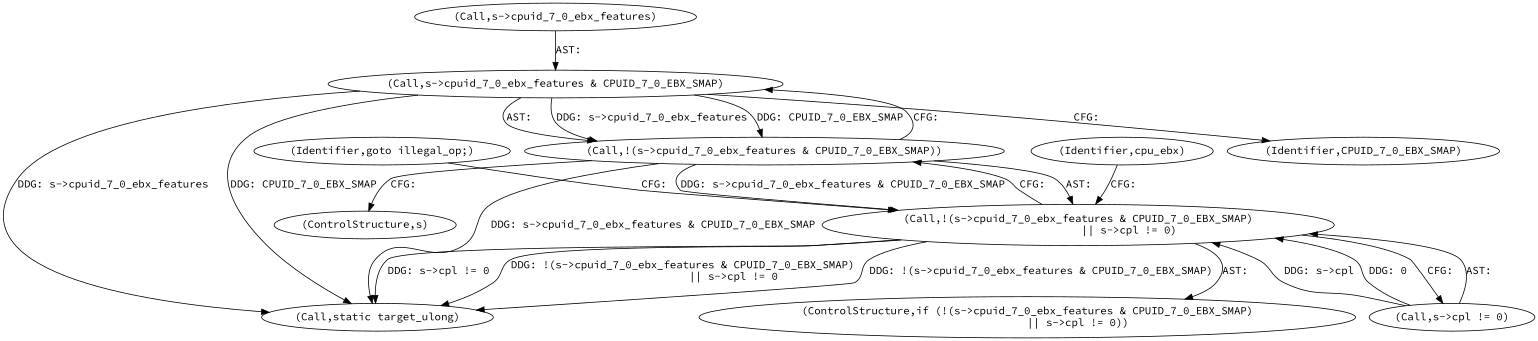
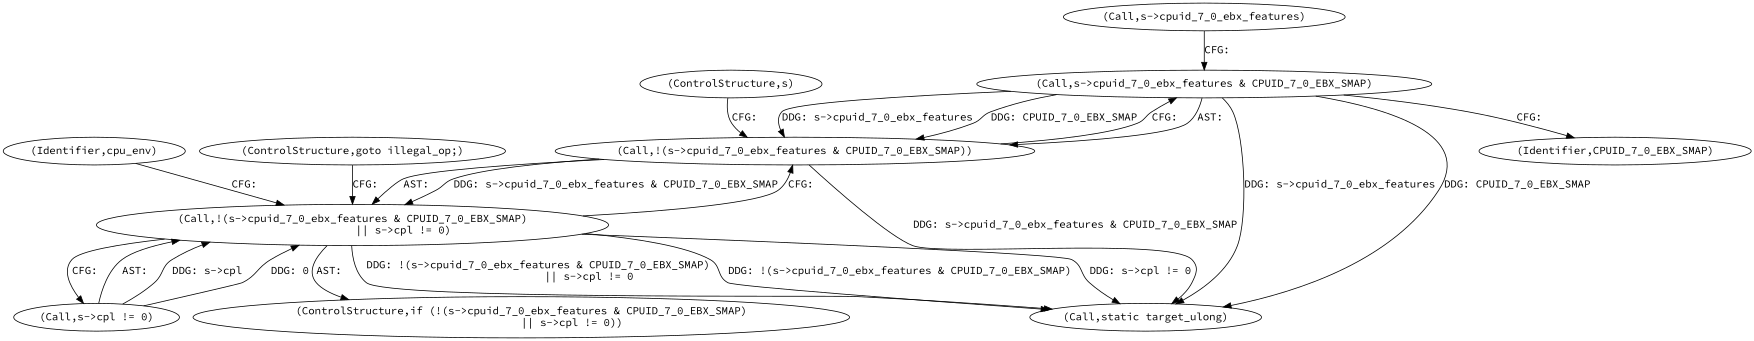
(572, 50) -> (1220, 50)
(382, 151) -> (352, 151)
(1122, 151) -> (94, 151)
(458, 170) -> (729, 117)
